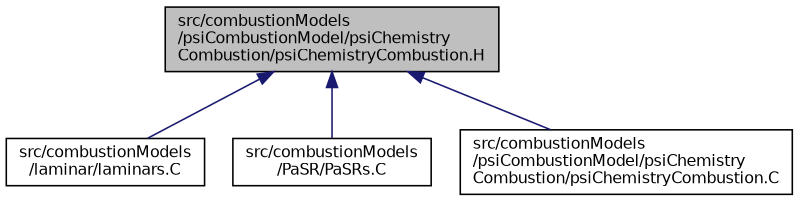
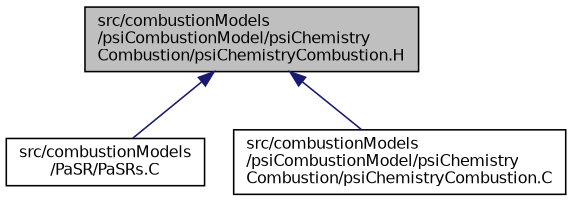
(105, 162) -> none
